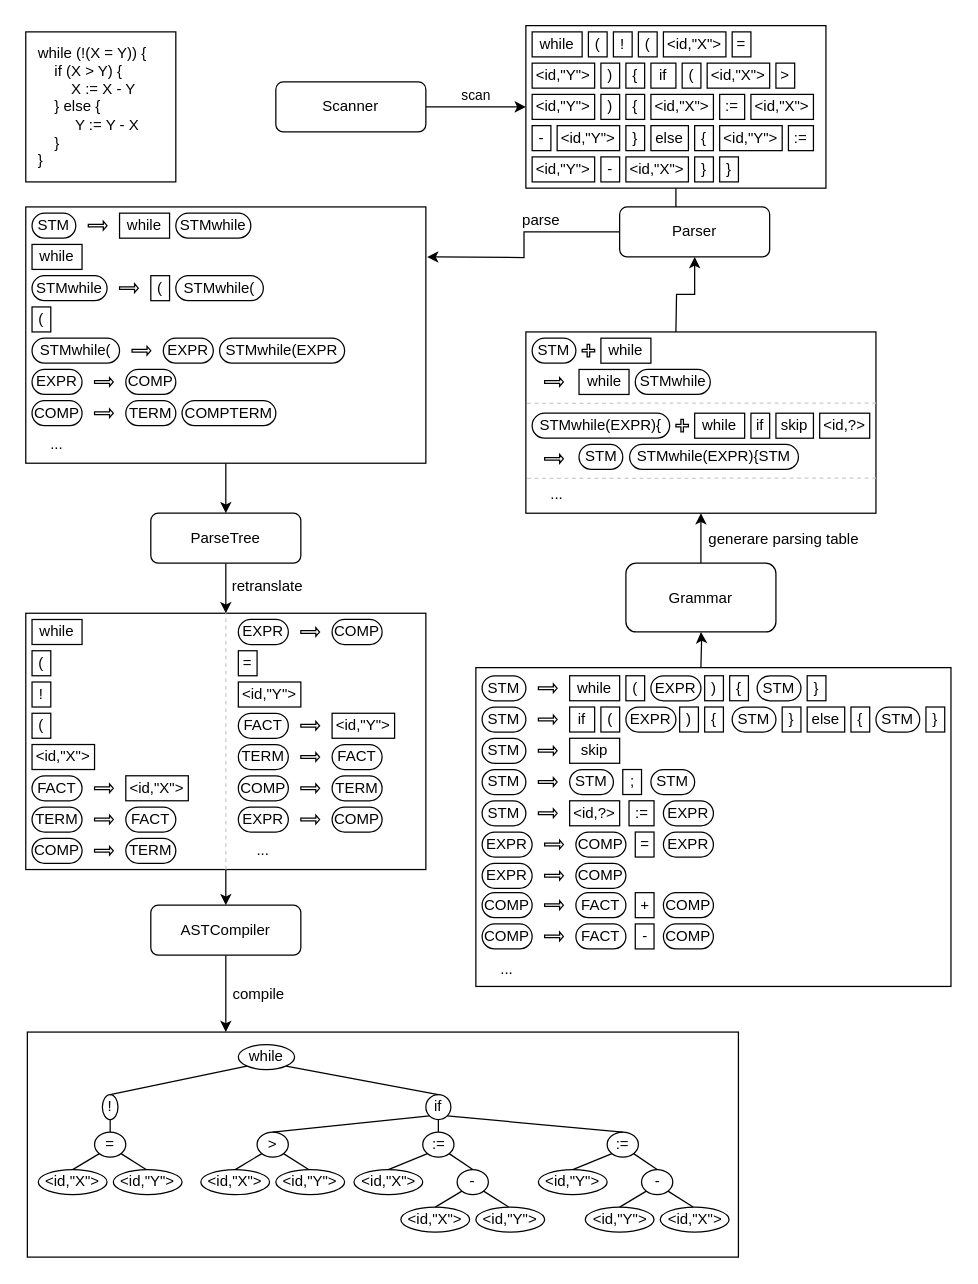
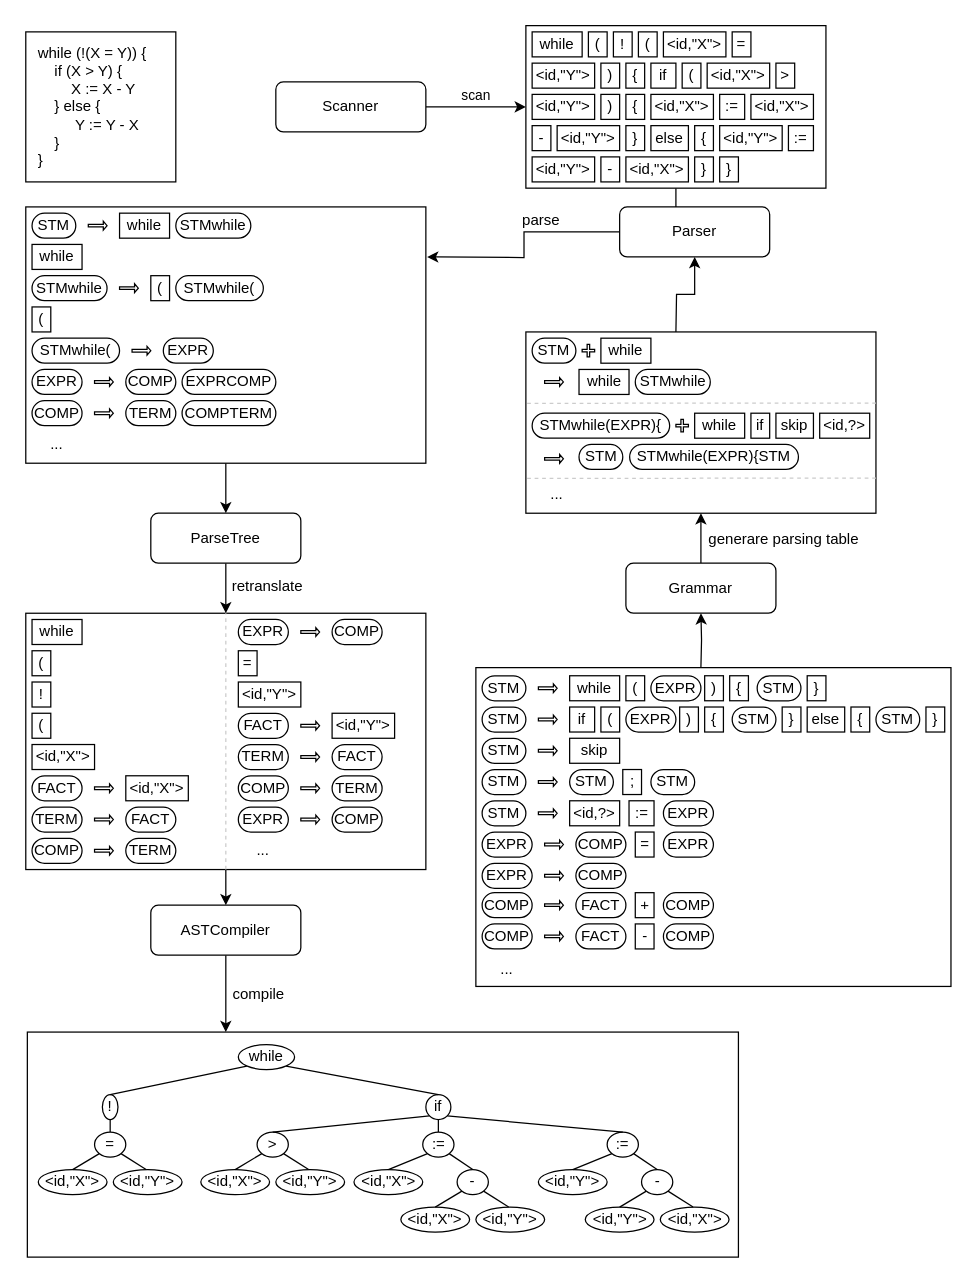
(282, 351) -> none
none -> (229, 382)
(701, 598) -> (701, 588)
